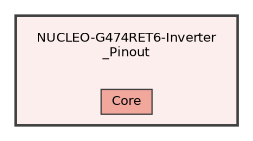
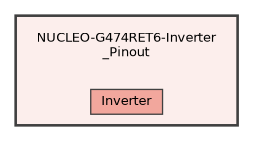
(127, 102) -> (127, 102)
